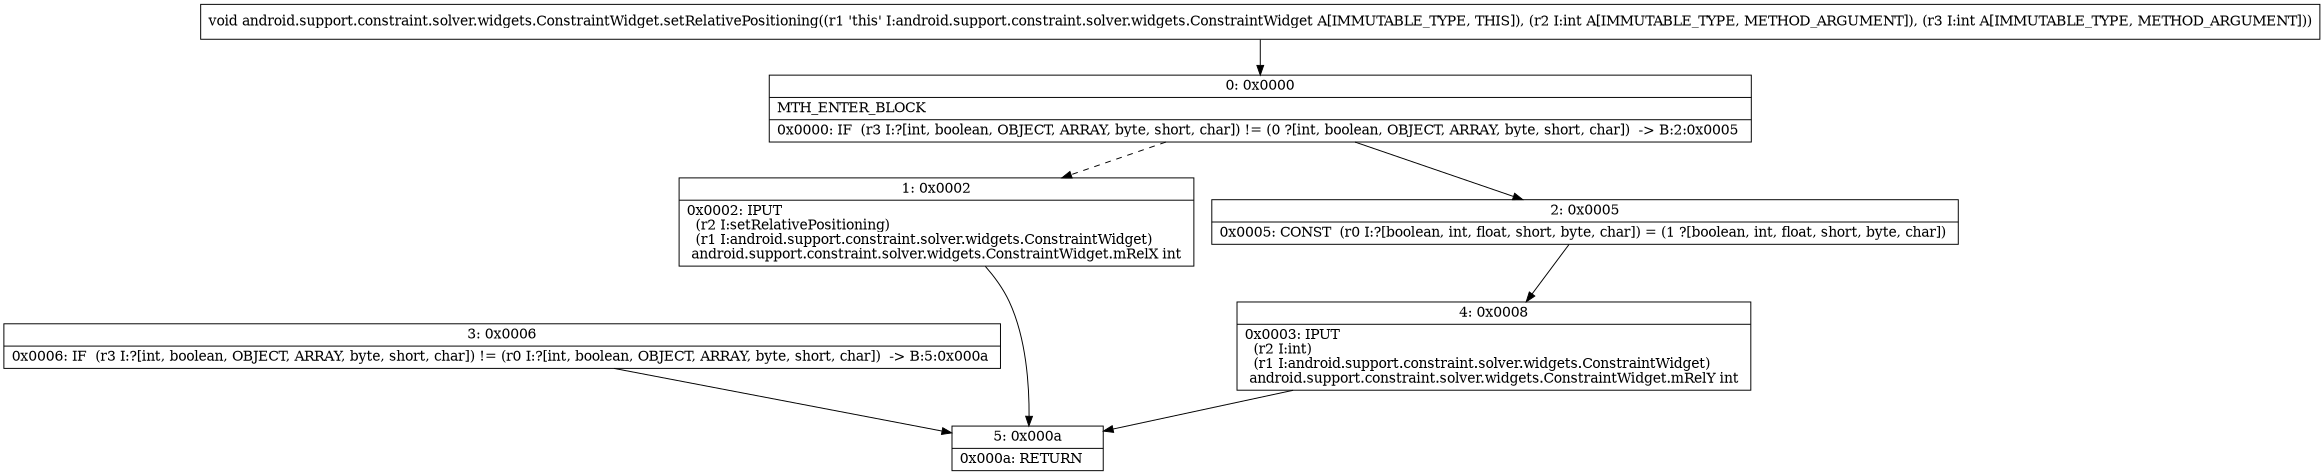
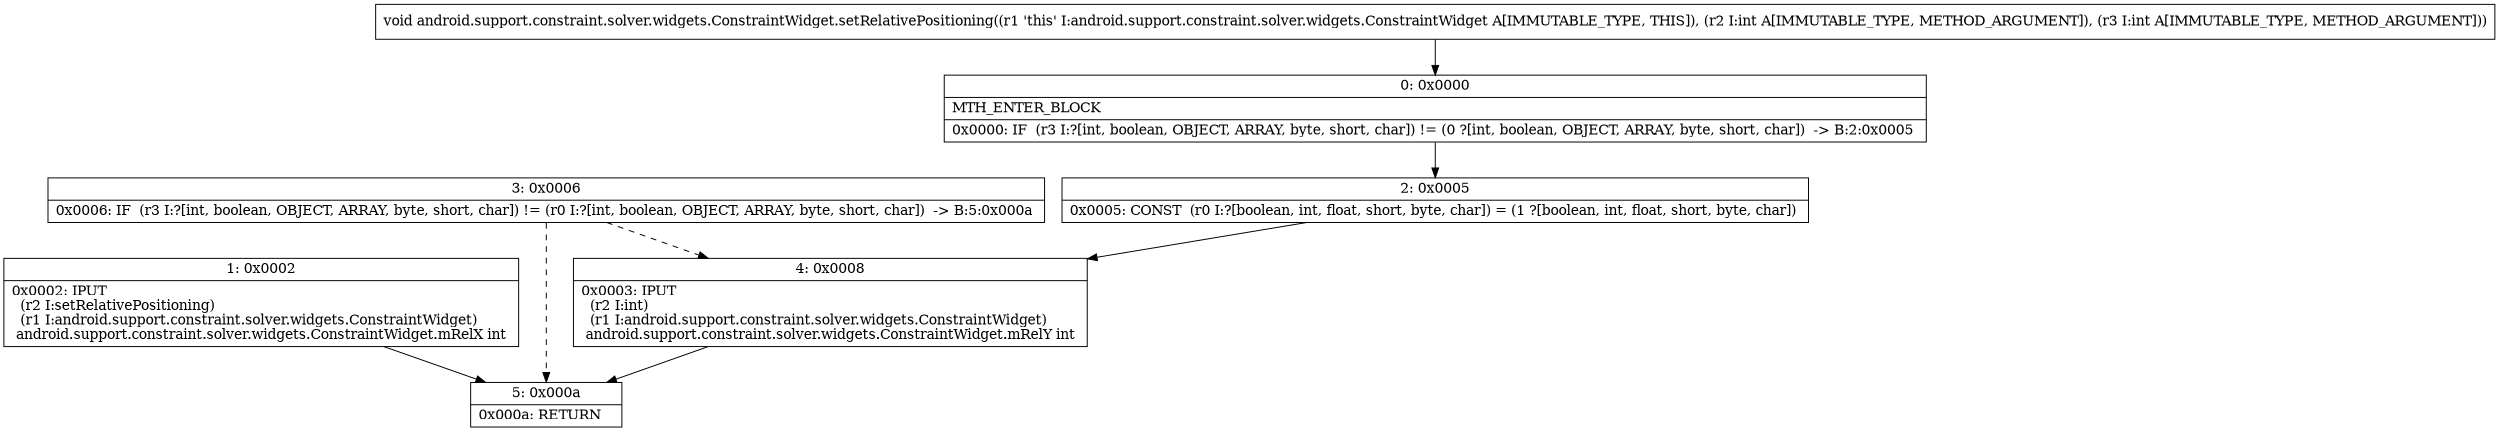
(1118, 158) -> none
none -> (653, 239)
(778, 400) -> (546, 298)
